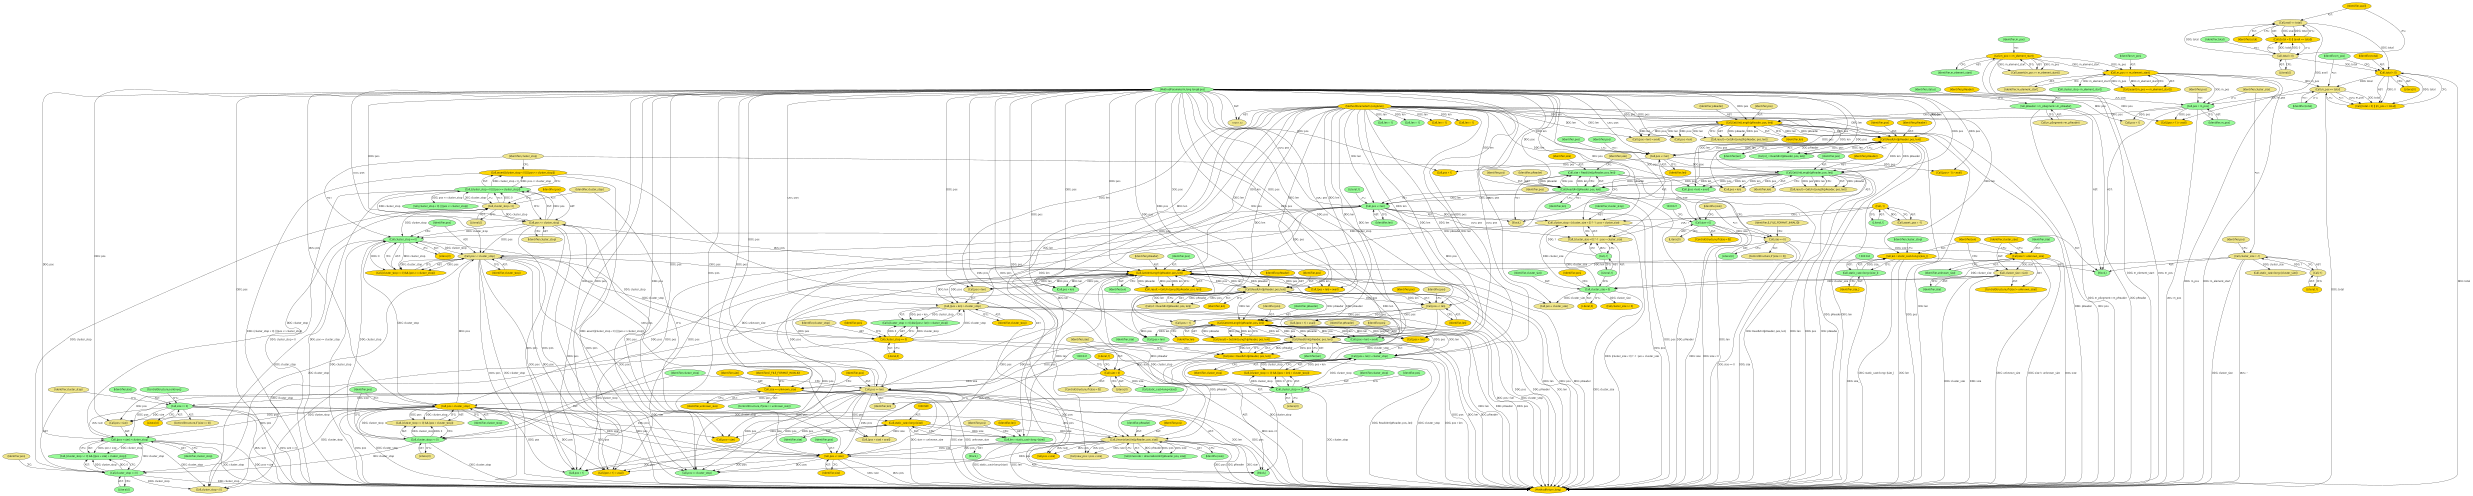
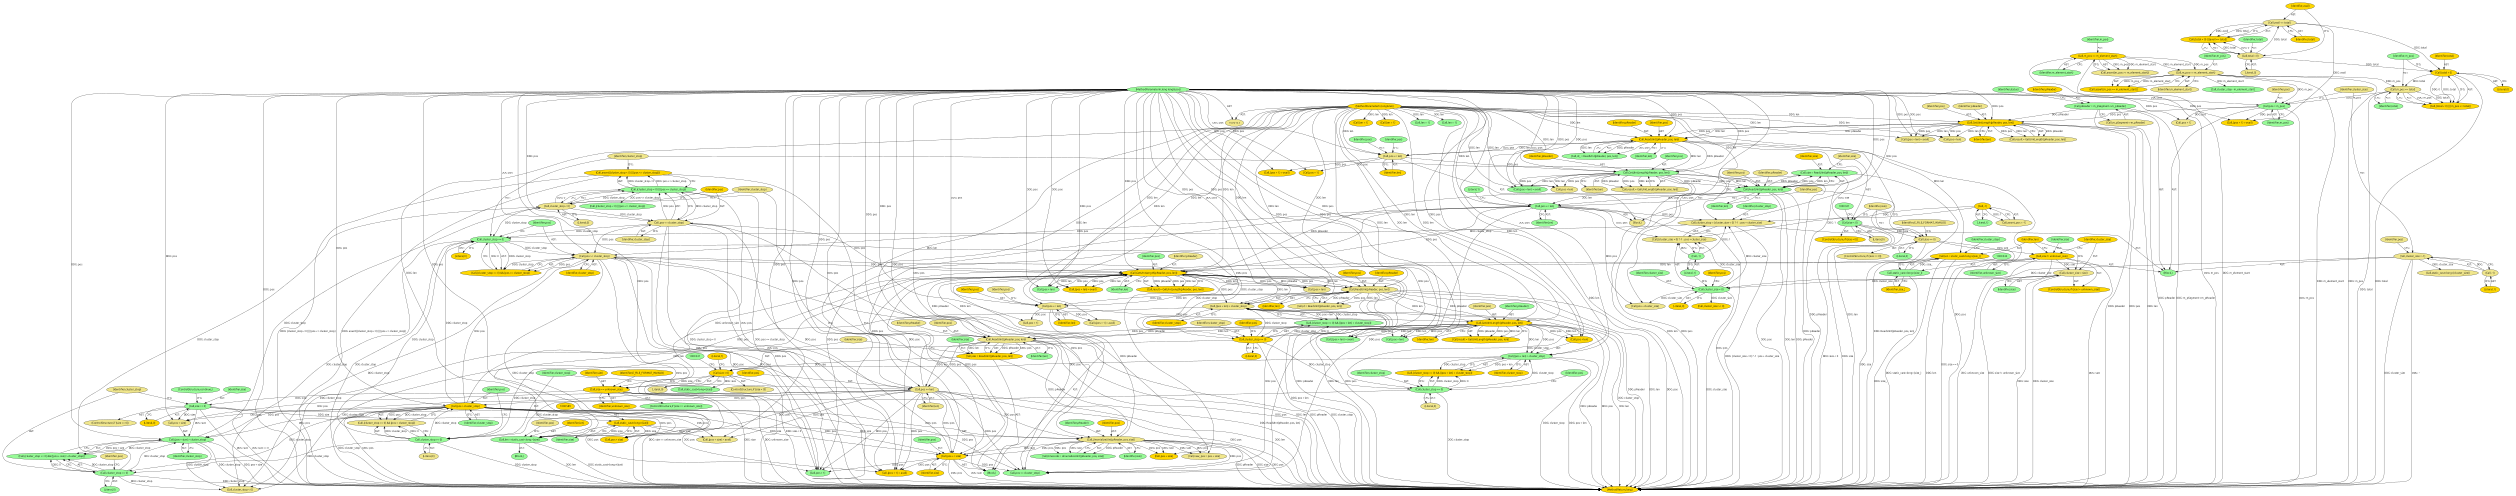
(2130, 73) -> (2196, 73)
(1555, 96) -> none
(987, 394) -> (640, 415)
